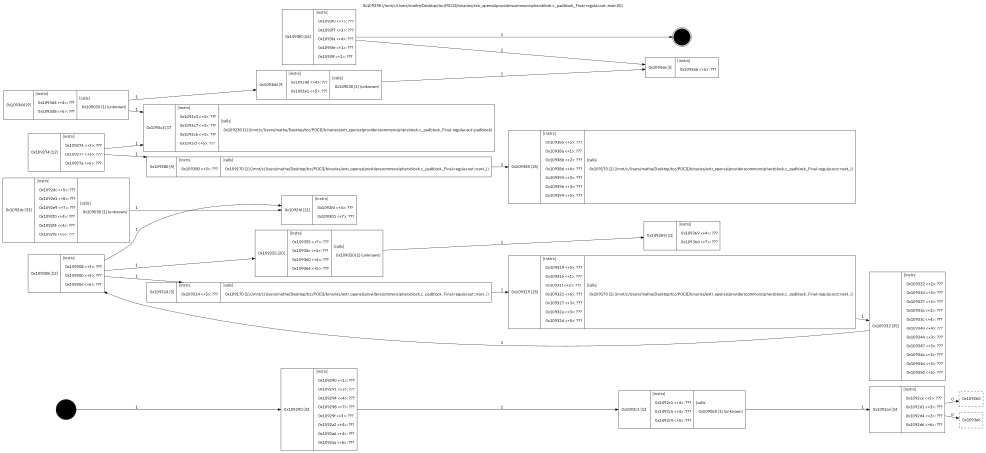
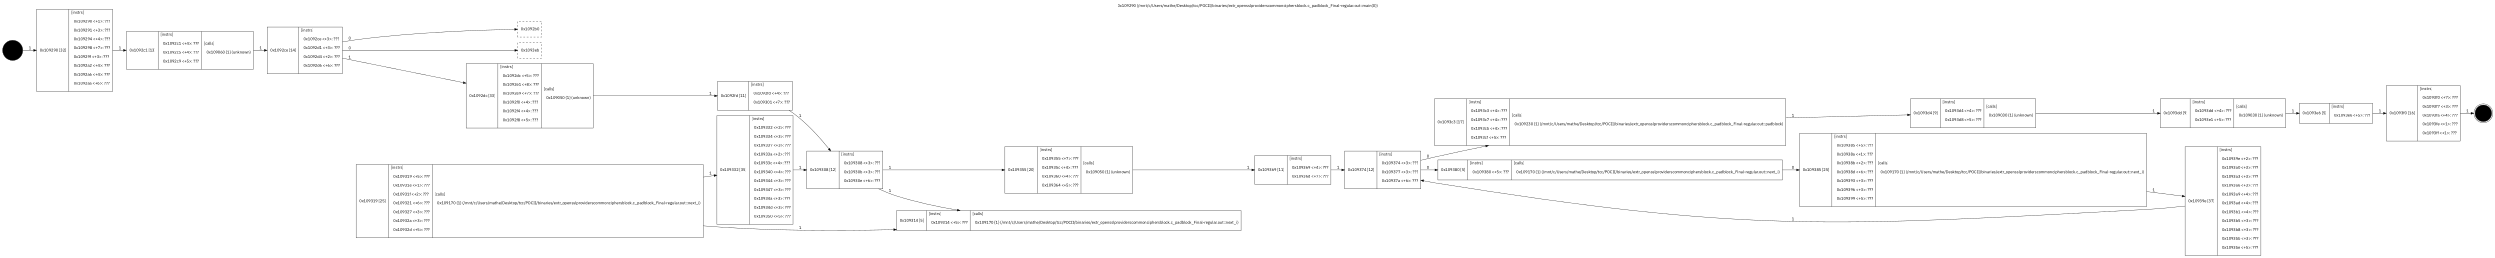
(499, 52) -> (2378, 113)
none -> (403, 70)
(135, 111) -> (1847, 116)
(136, 144) -> (1428, 156)
(136, 155) -> (1428, 168)
(502, 165) -> (1793, 168)
none -> (1336, 170)
none -> (2223, 201)
(184, 212) -> (810, 128)
(498, 292) -> (798, 230)
